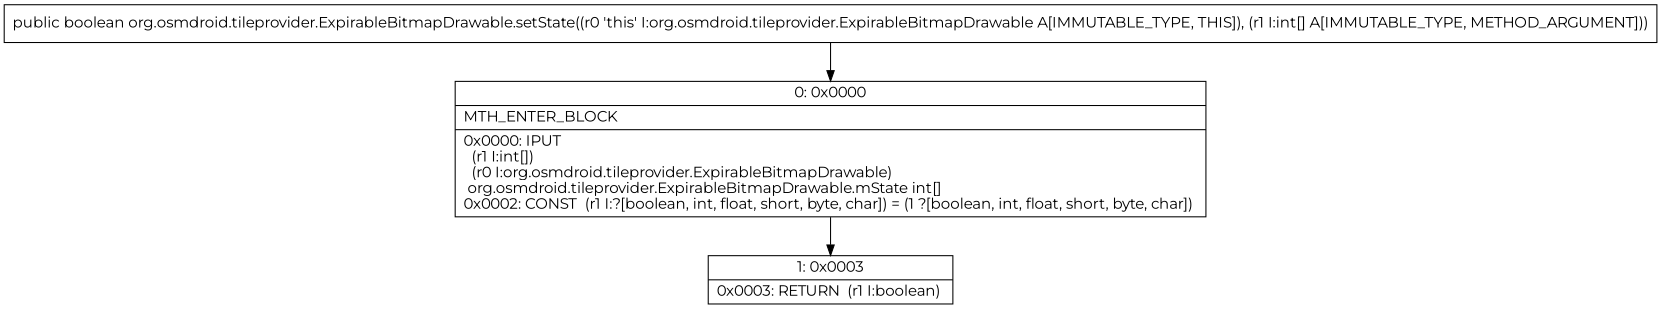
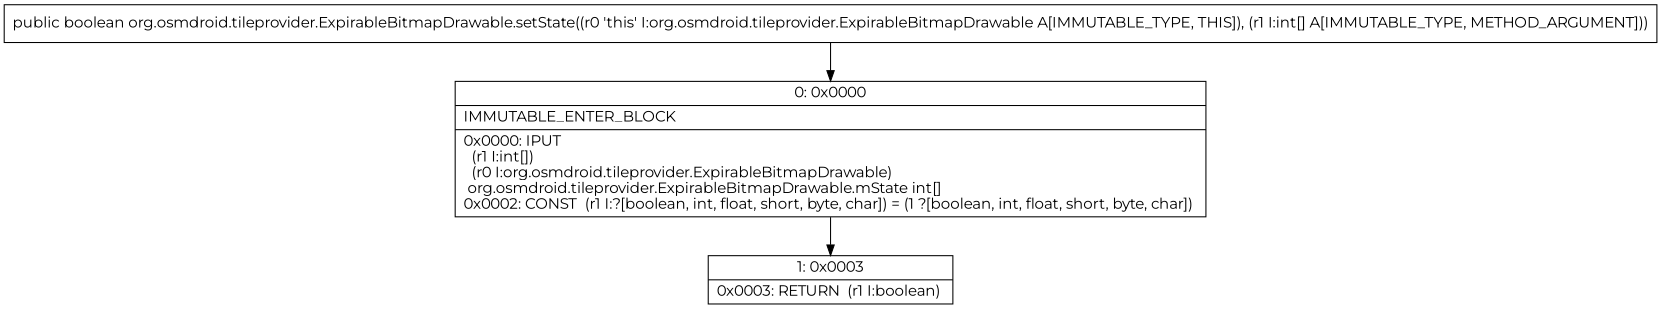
(541, 117) -> (570, 117)
